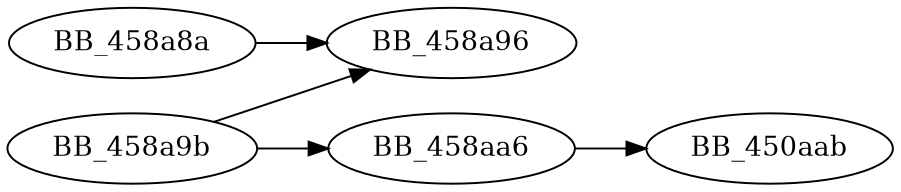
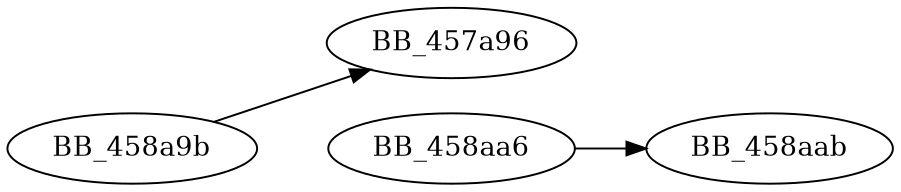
(132, 43) -> none
(452, 43) -> (452, 43)
(283, 149) -> none
(770, 149) -> (770, 149)
